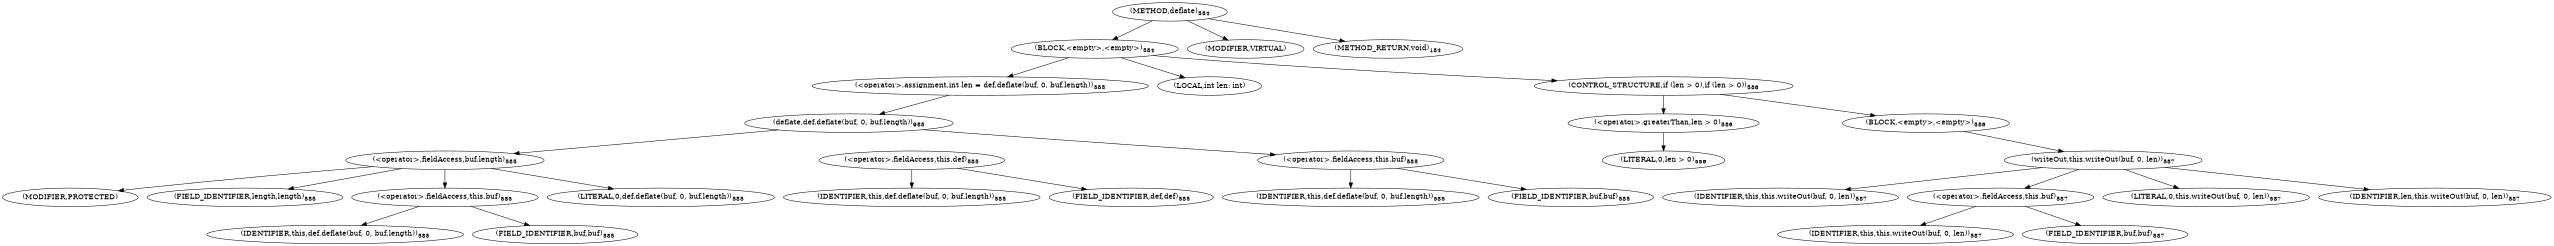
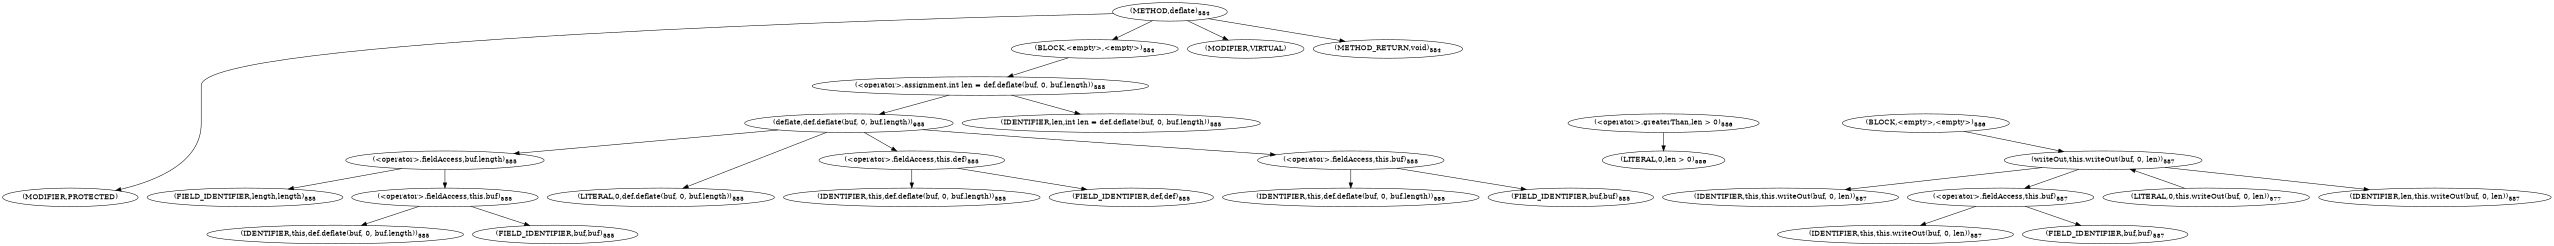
(1435, 48) -> (1435, 48)
(1210, 86) -> none
(1664, 86) -> none
none -> (1111, 123)
none -> (878, 140)
(248, 178) -> (580, 34)
(550, 178) -> (757, 159)
(2149, 178) -> (2160, 179)
(2275, 197) -> (2275, 197)
